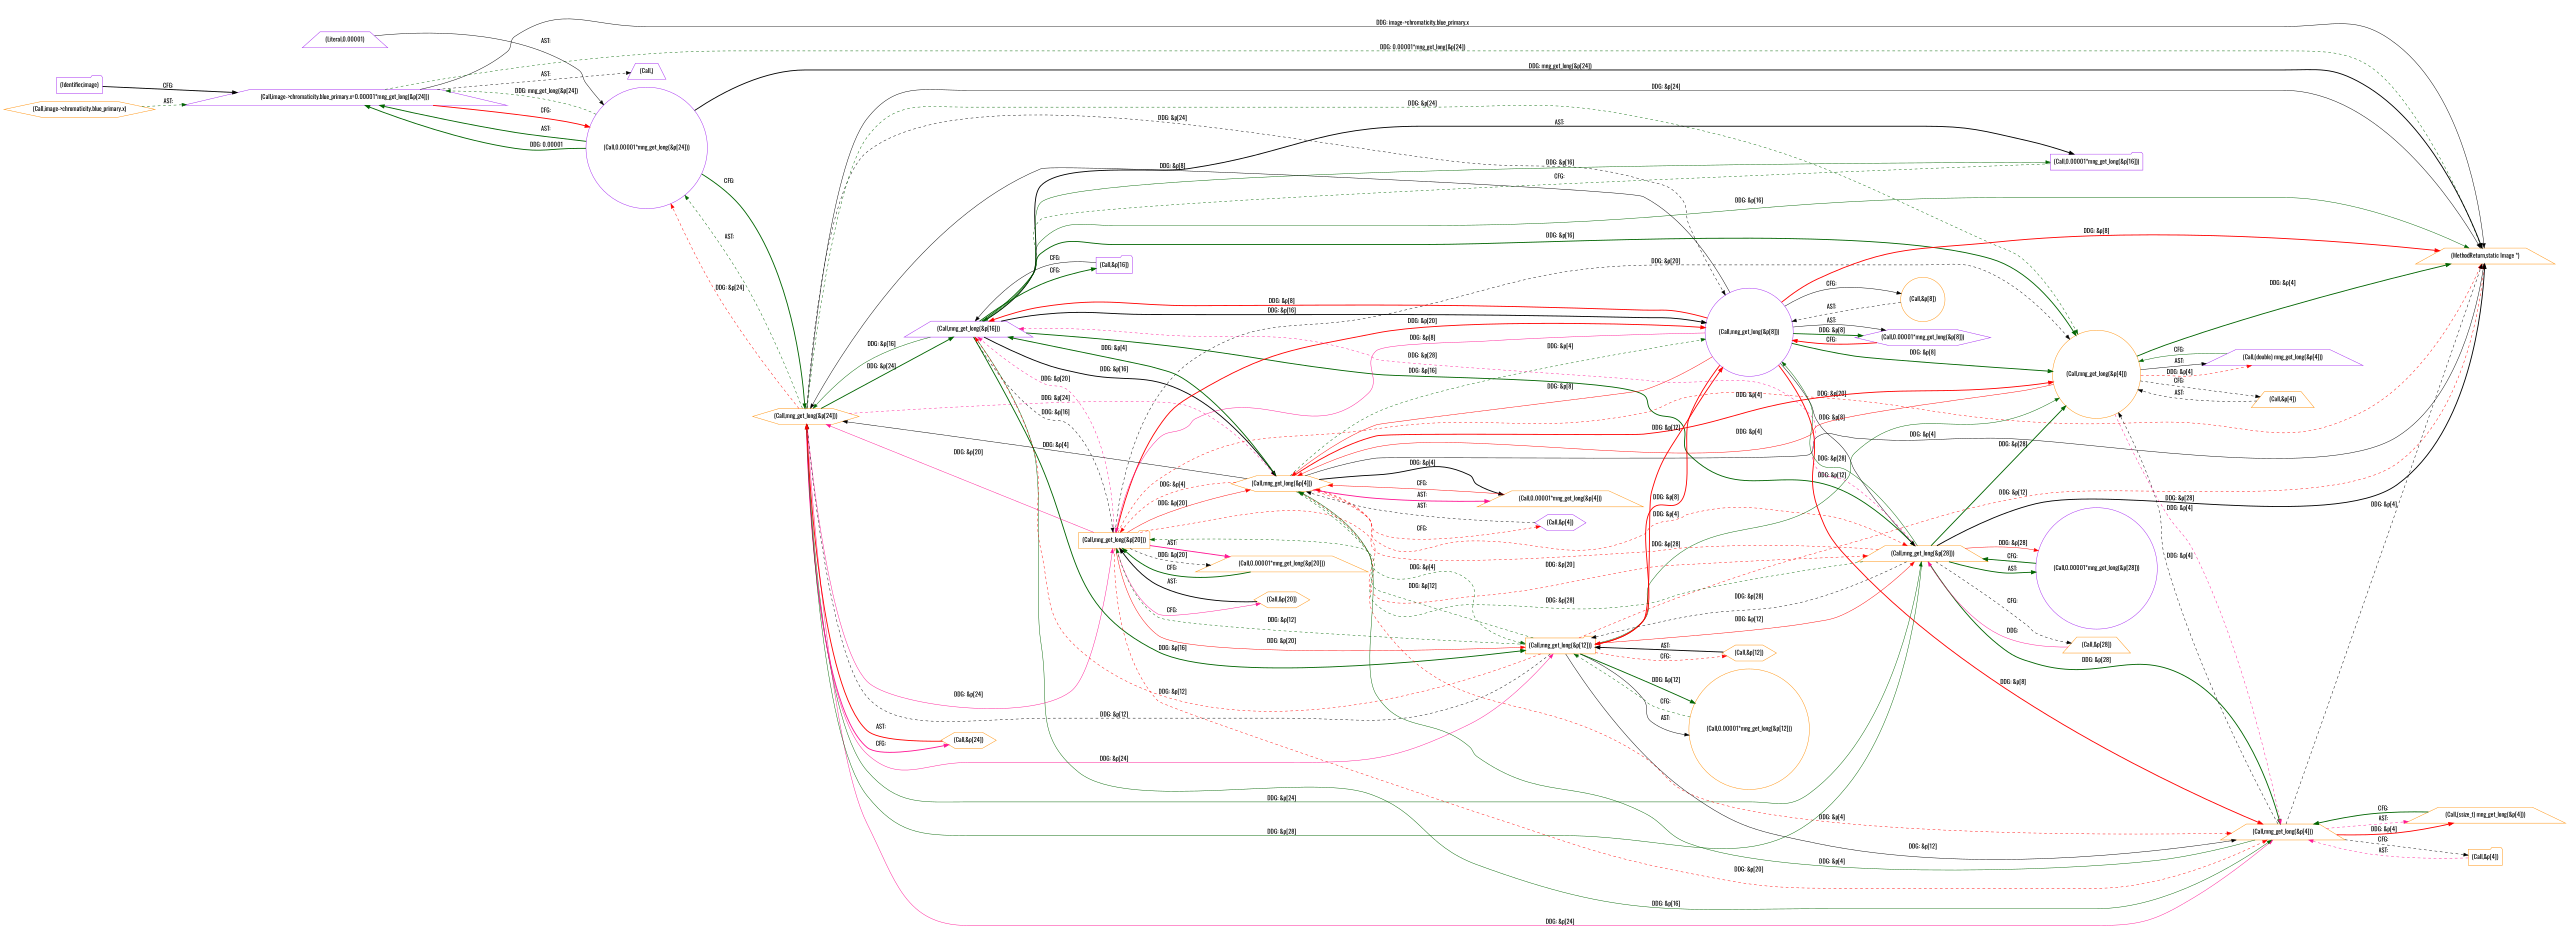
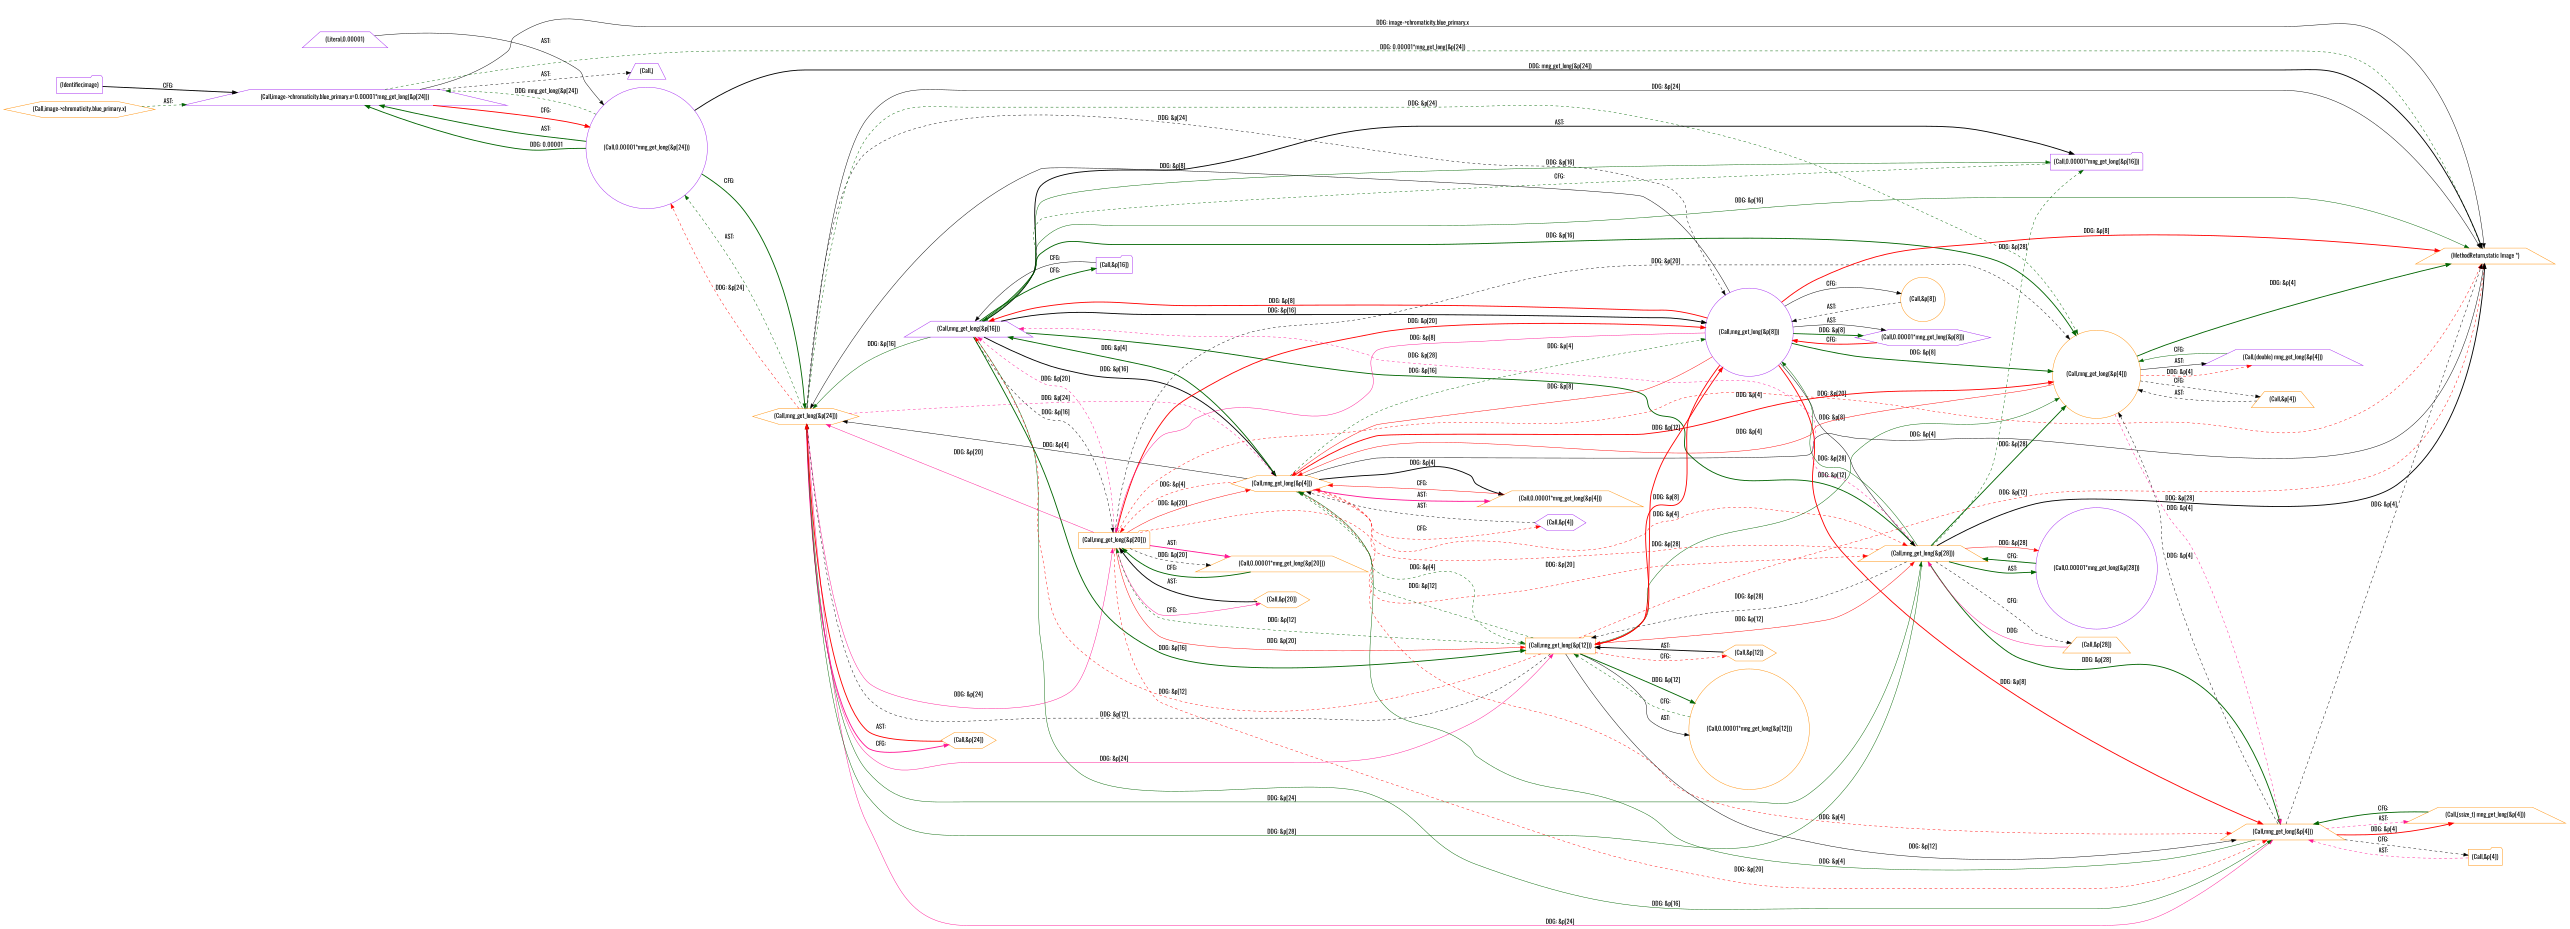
(885, 374) -> none
(1484, 605) -> (2010, 360)
